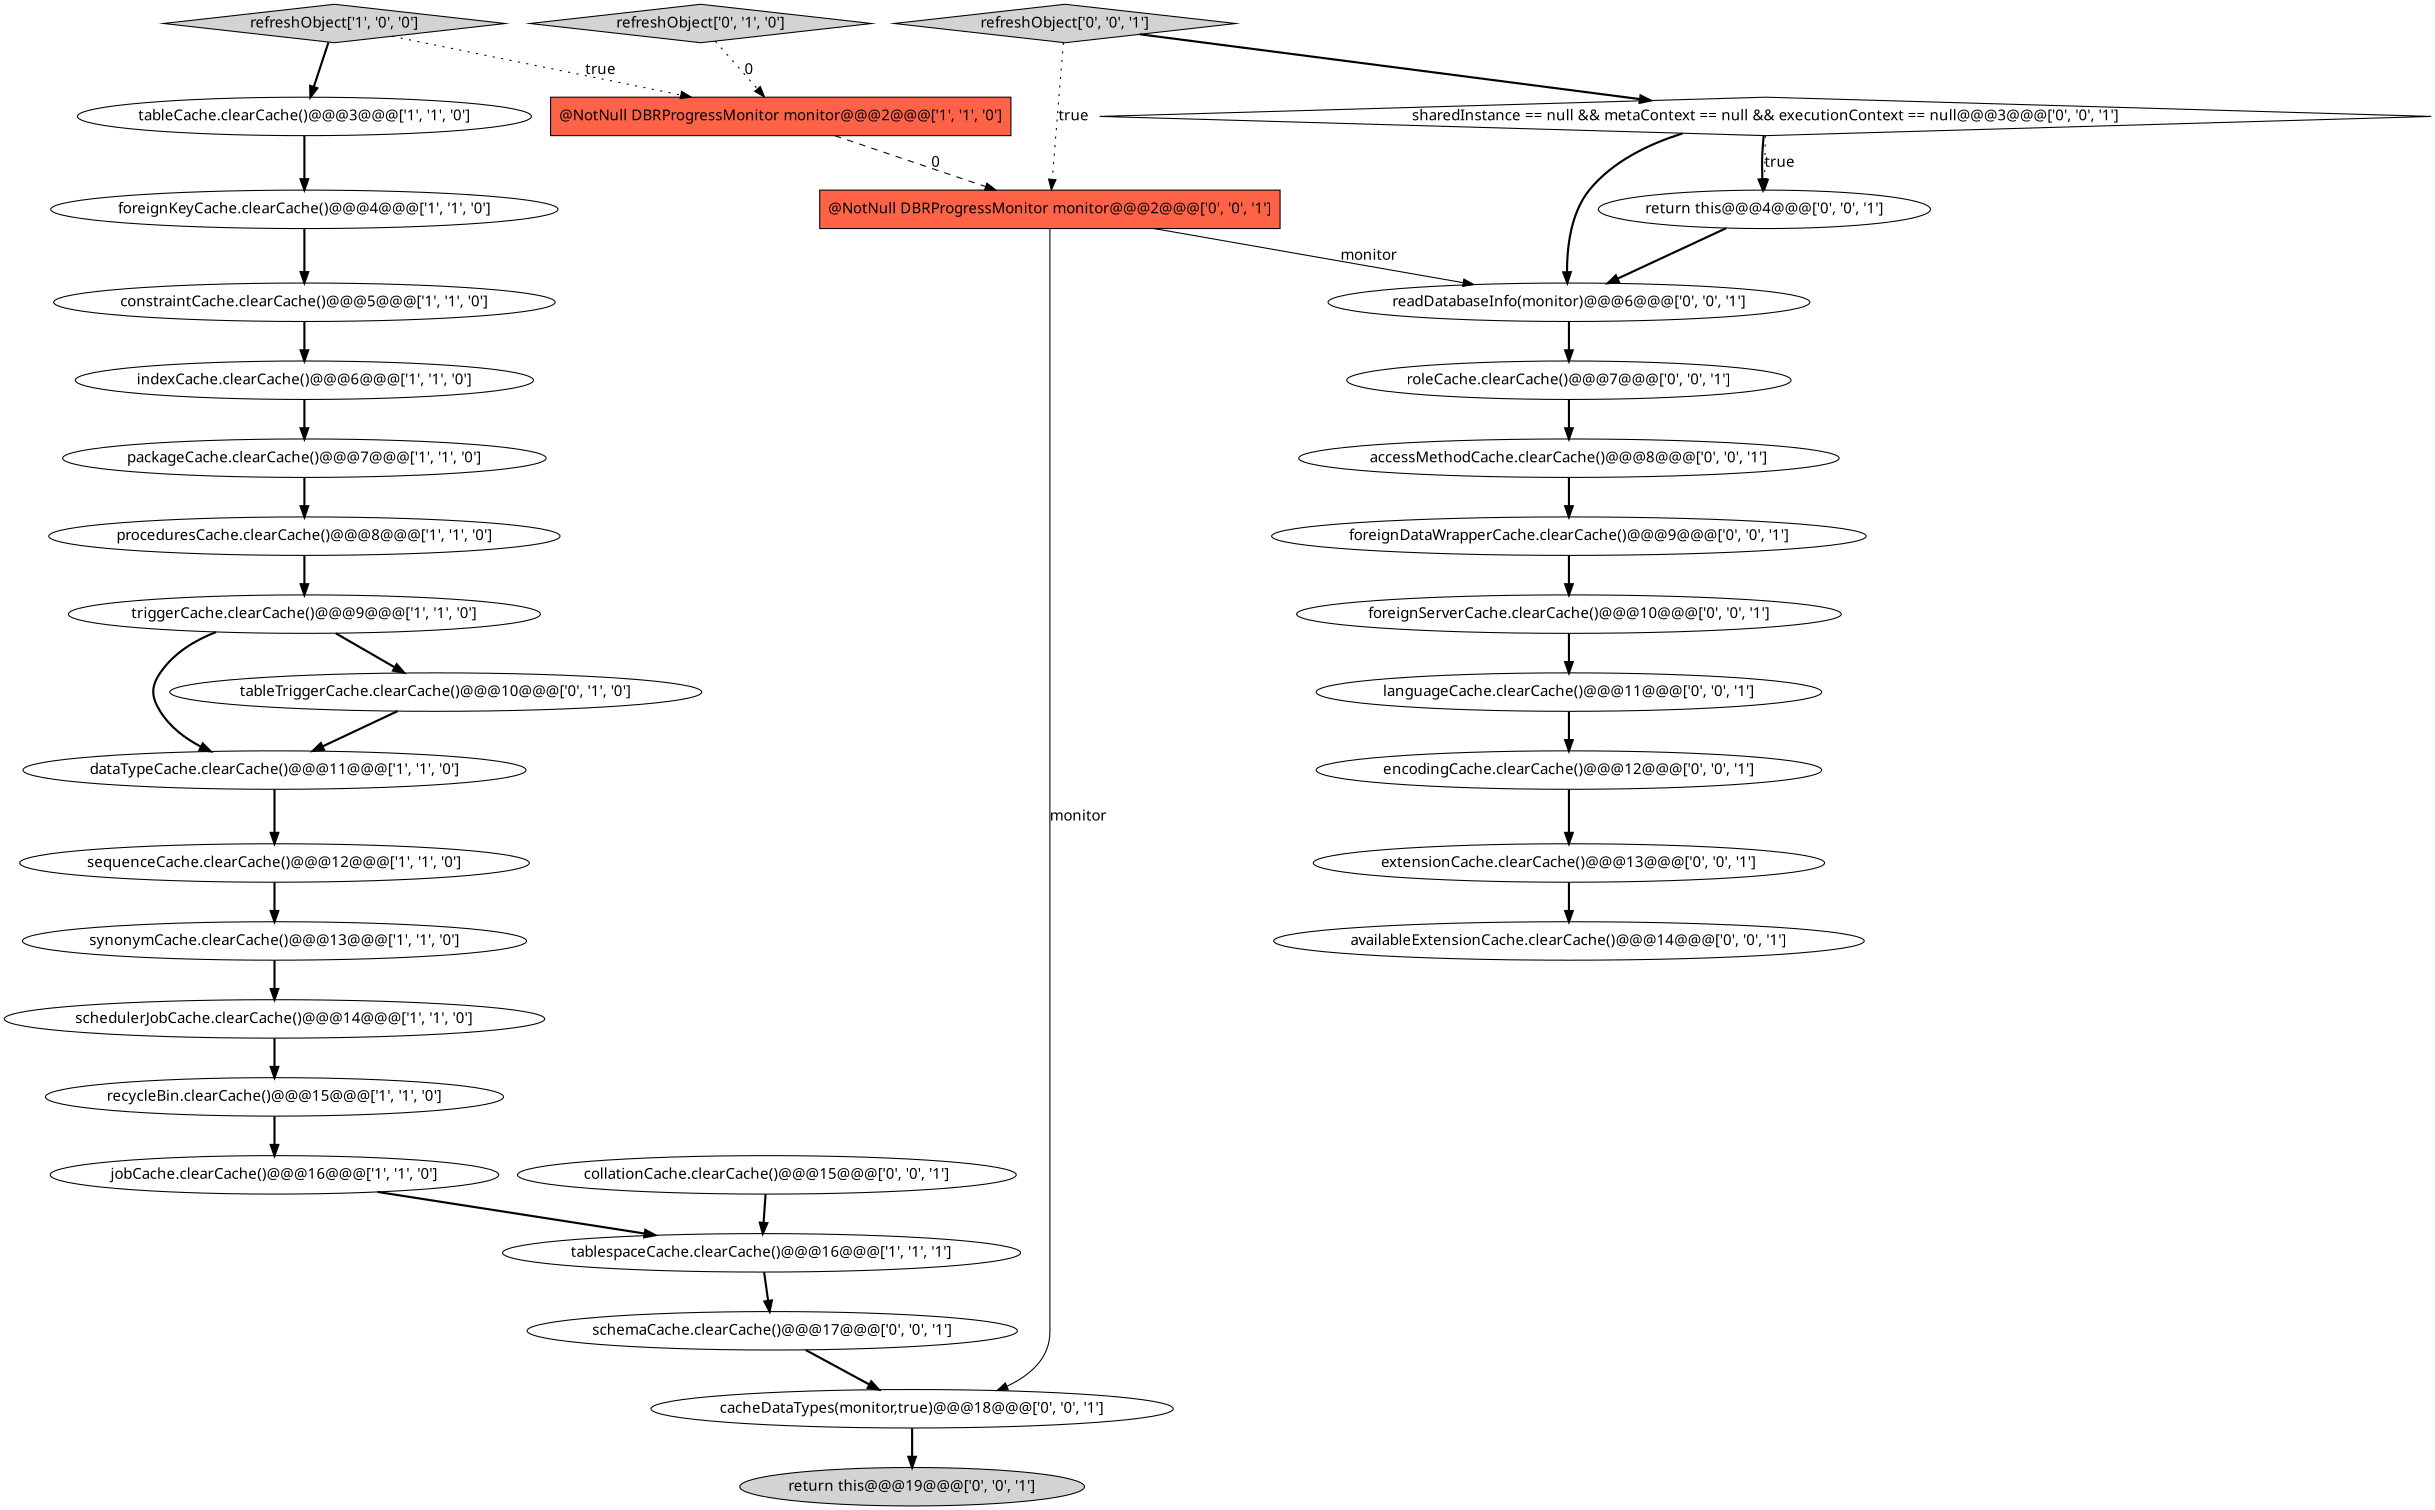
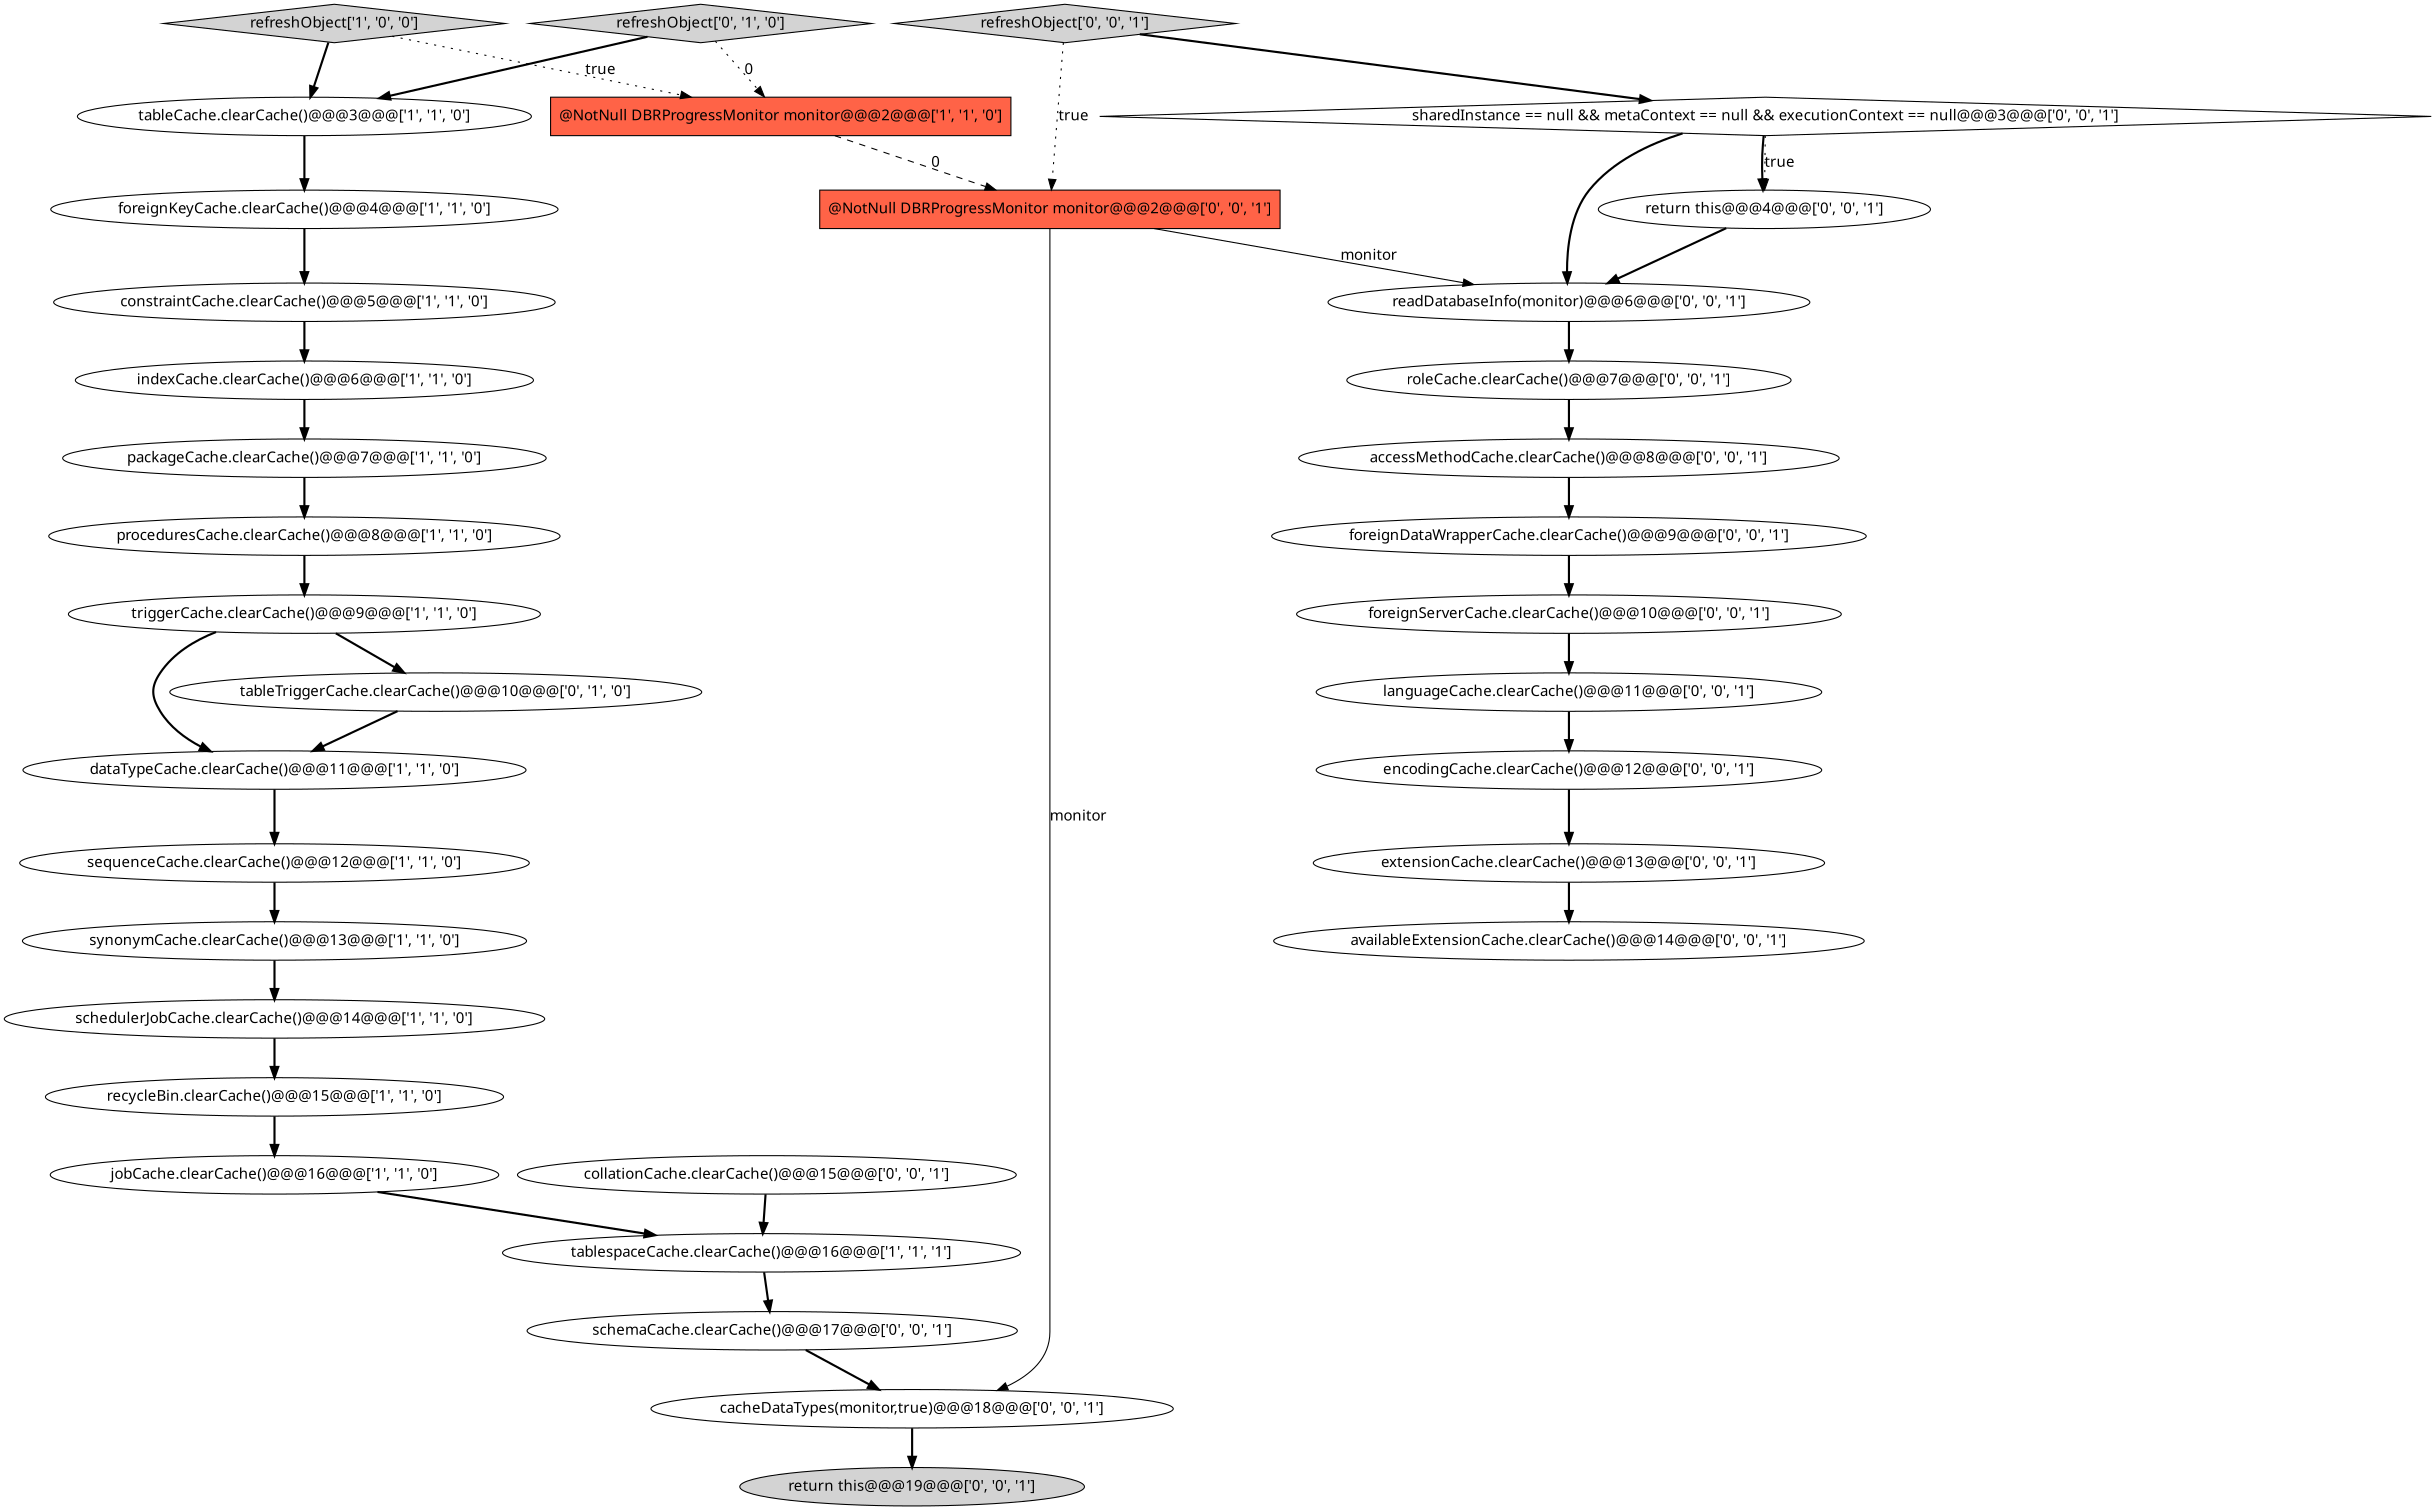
none -> (512, 68)
